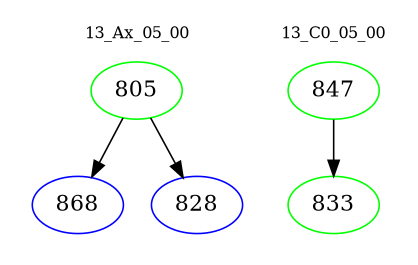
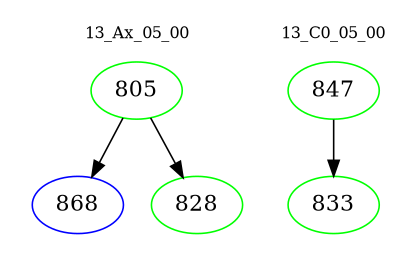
(197, 205) -> (197, 205)
